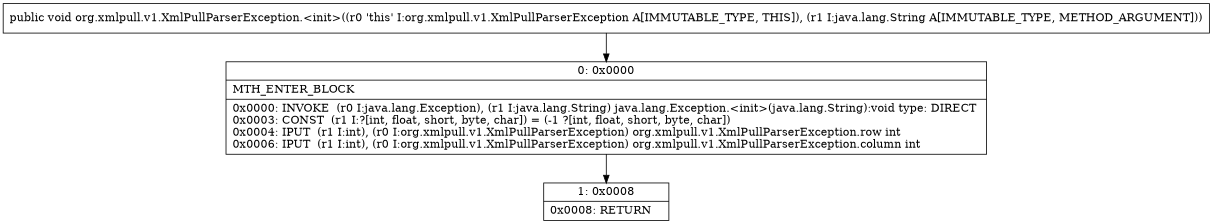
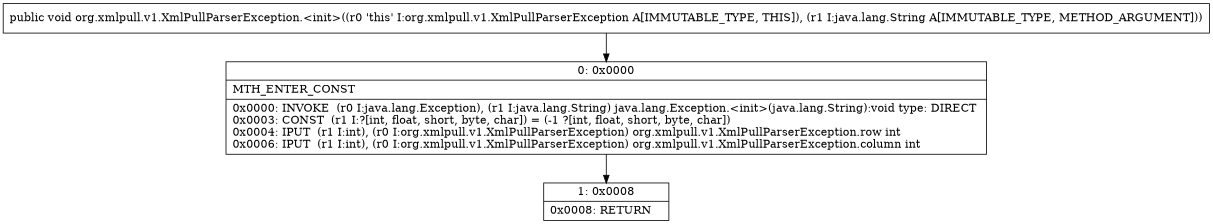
(294, 89) -> (294, 89)
